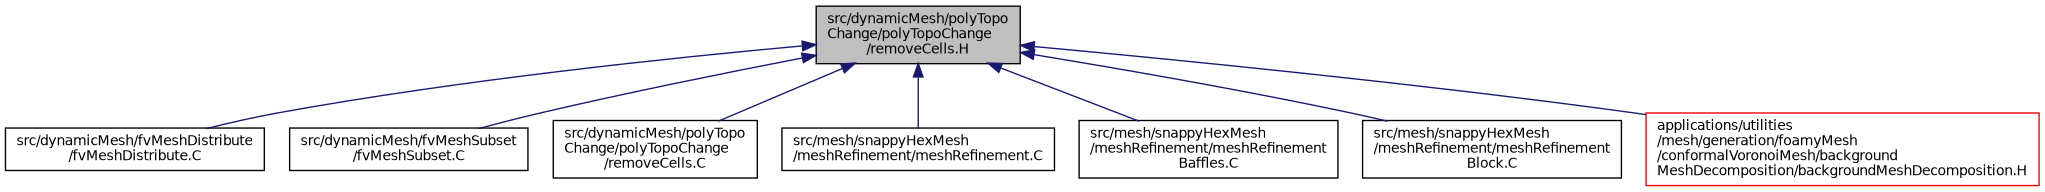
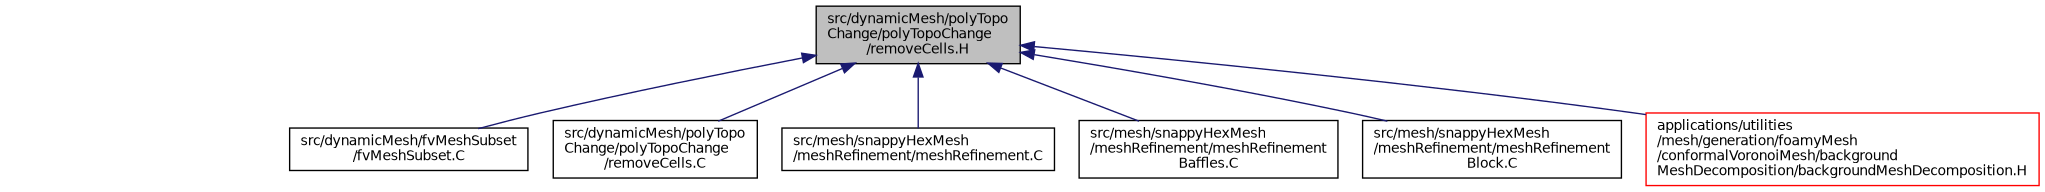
(135, 149) -> none
